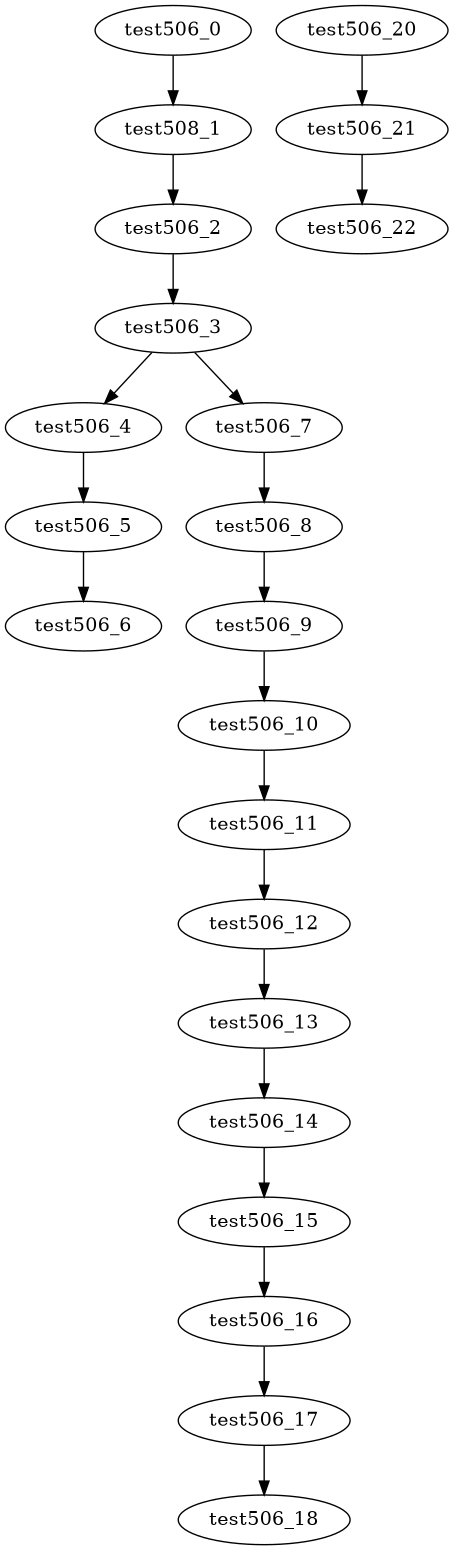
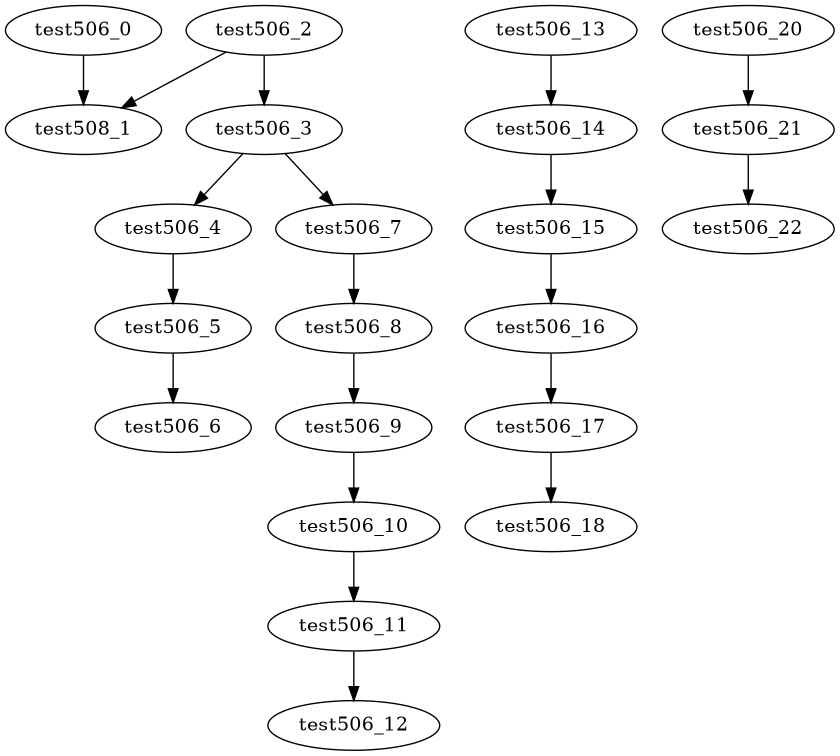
(173, 173) -> (180, 77)
(264, 967) -> none
